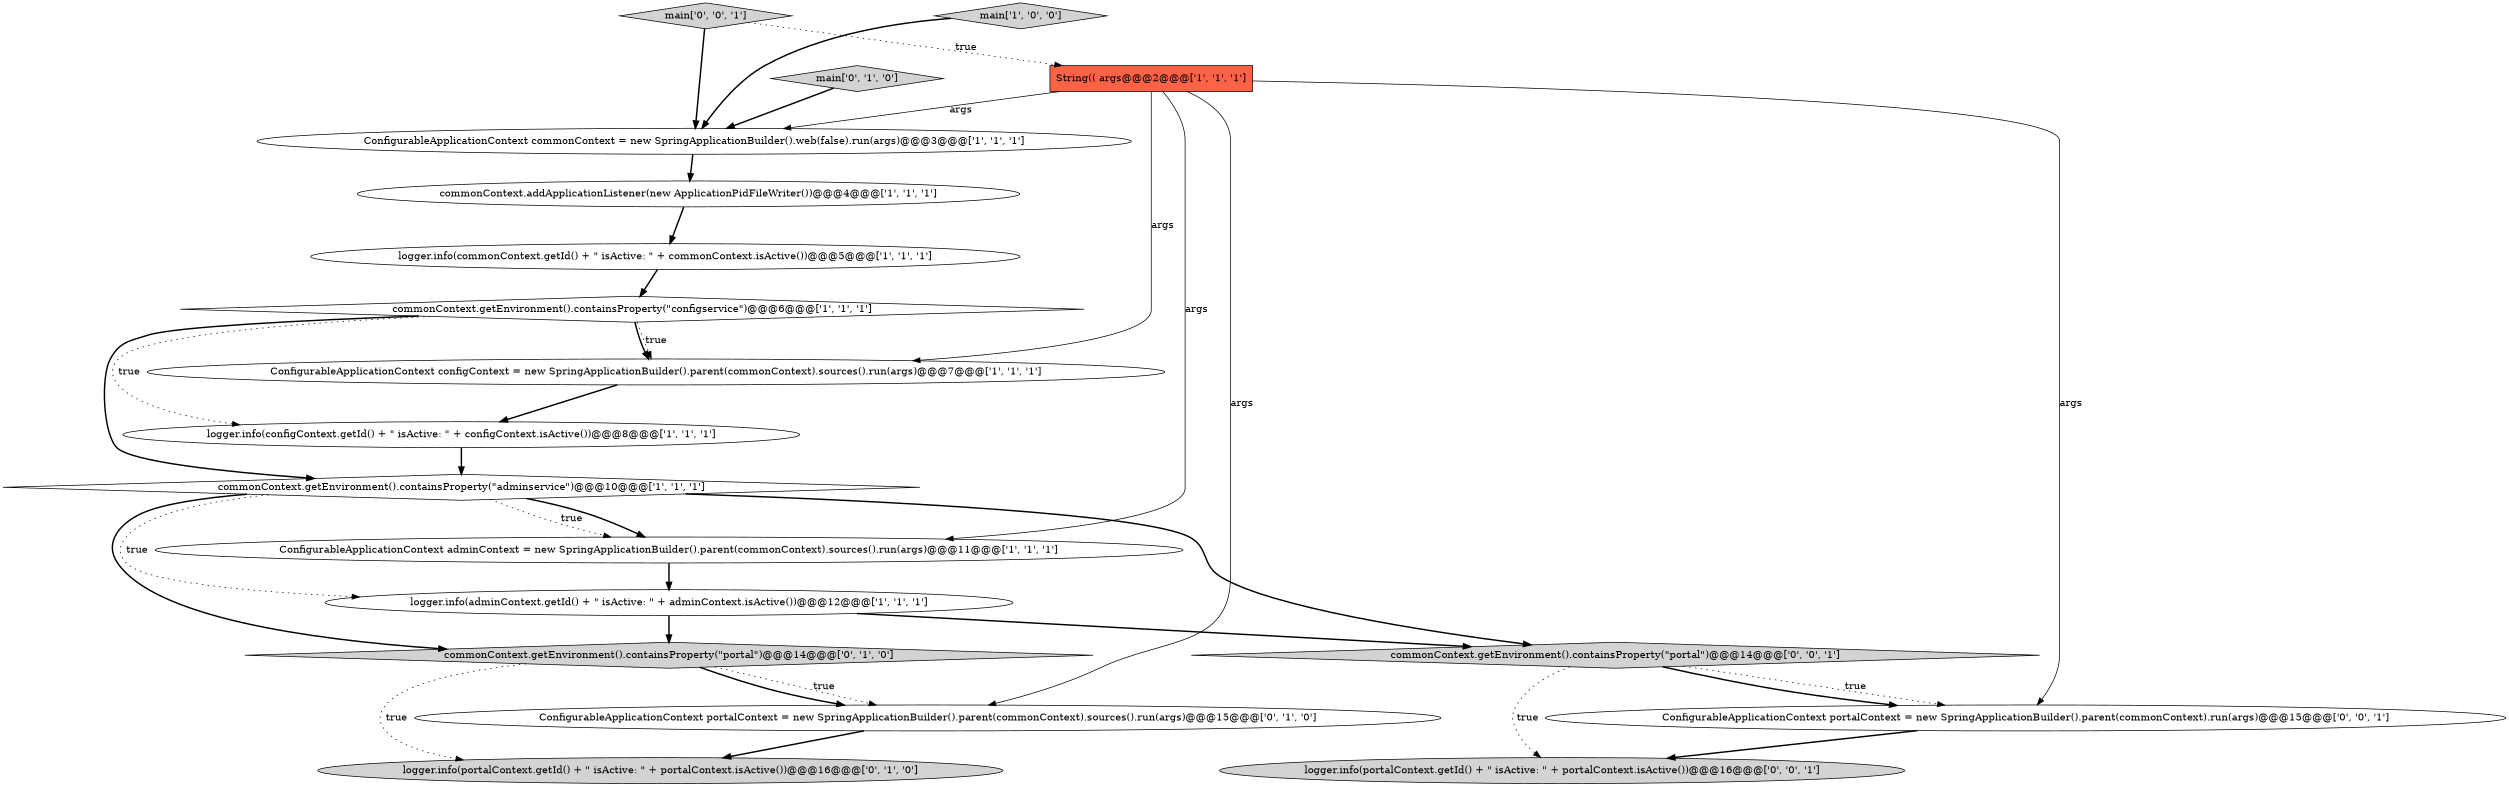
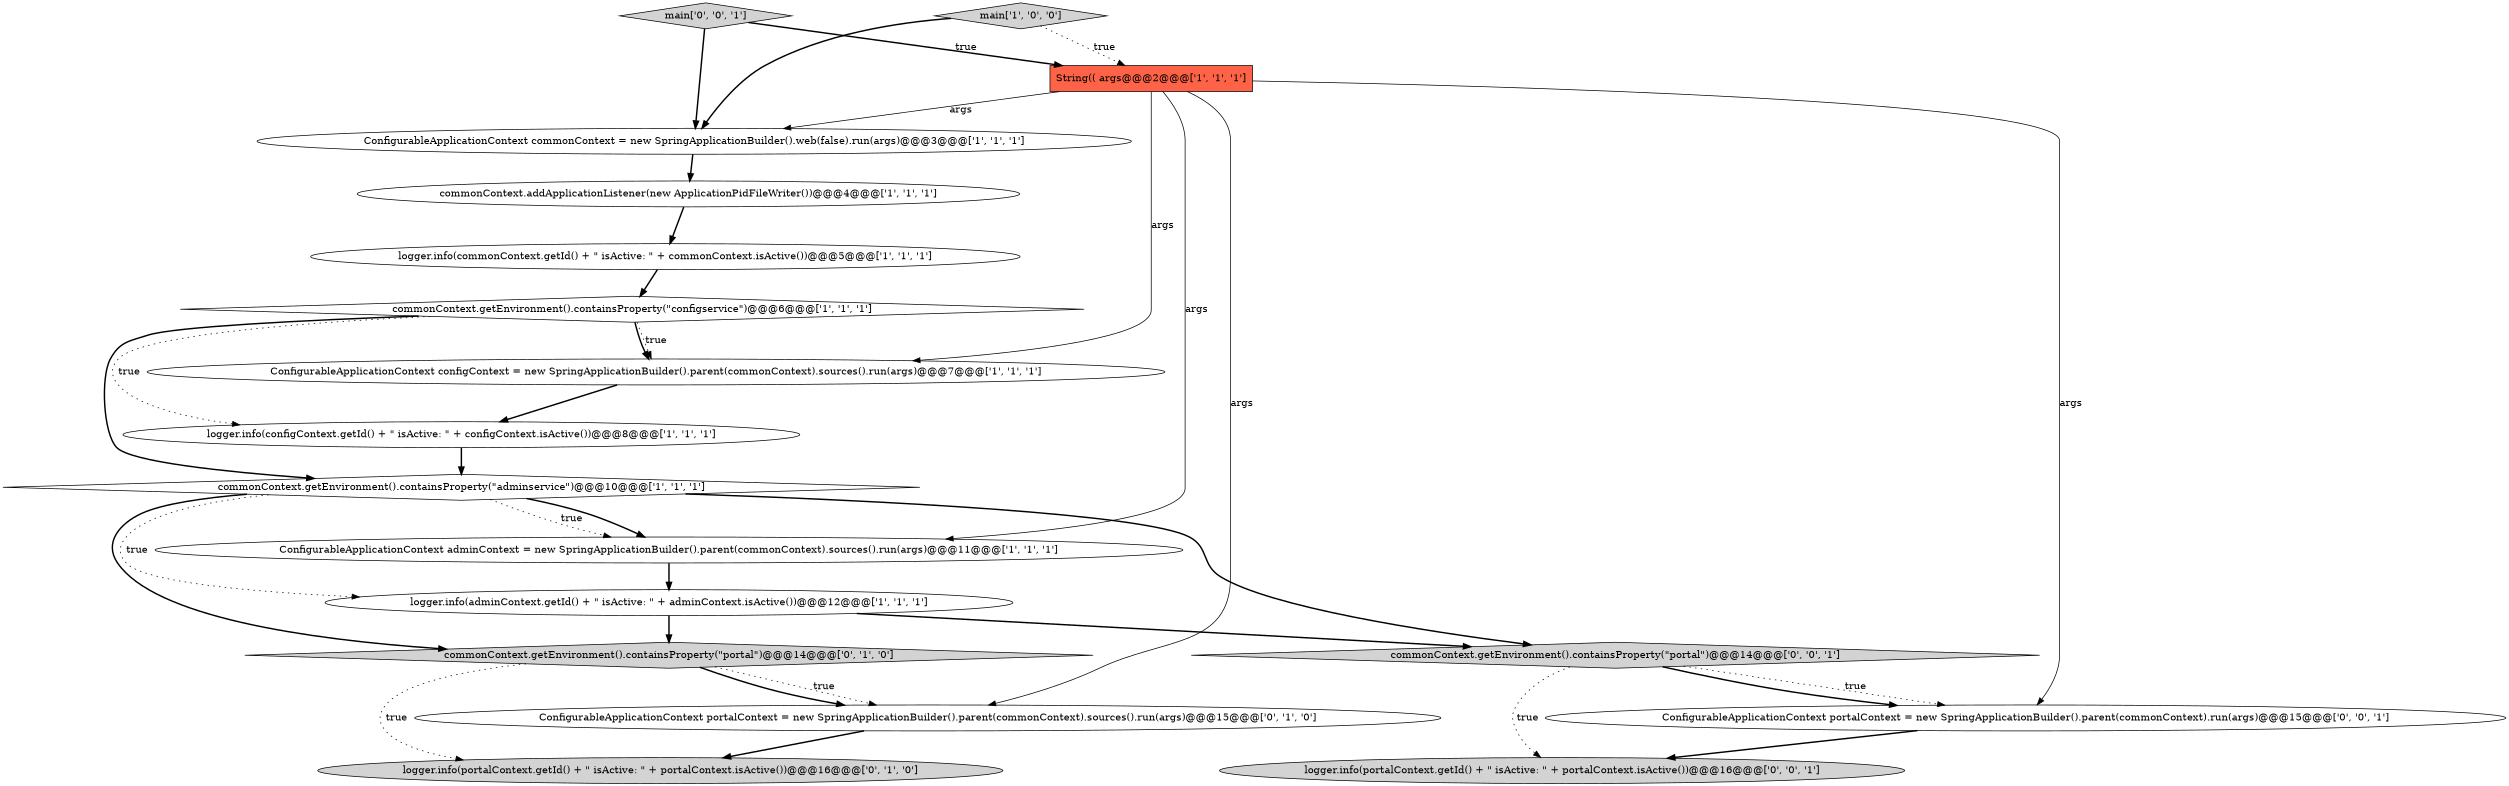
(902, 44) -> (902, 44)
none -> (1079, 44)
(857, 79) -> none
